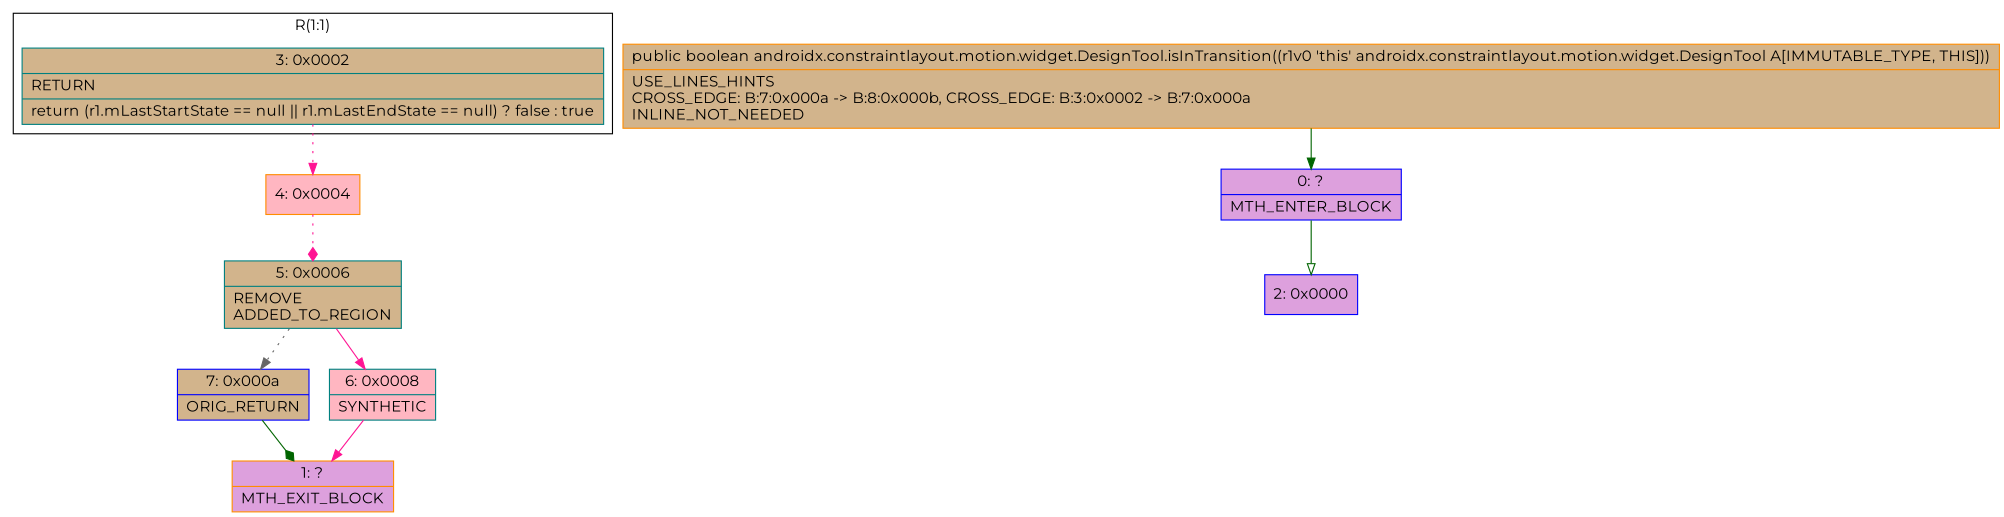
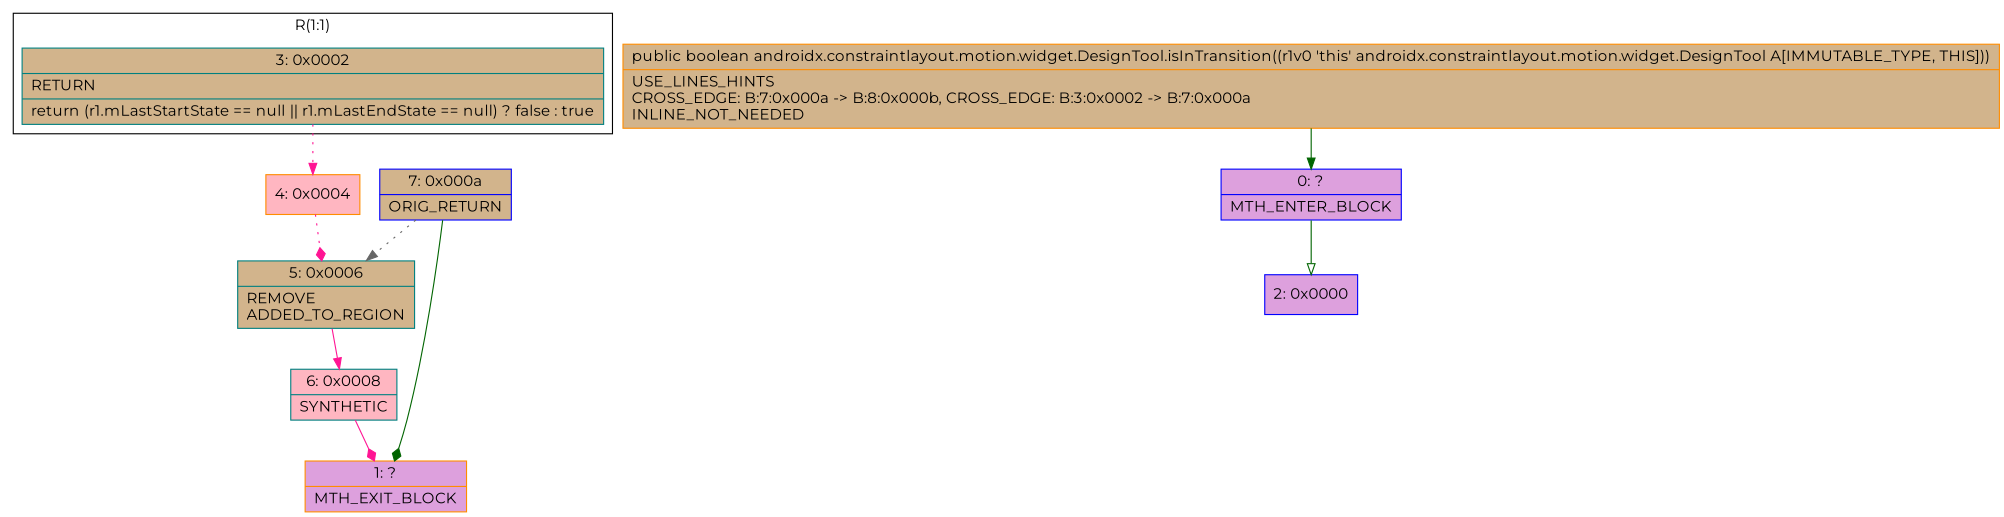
(278, 344) -> (395, 237)
(351, 436) -> (362, 435)
